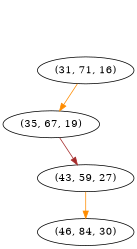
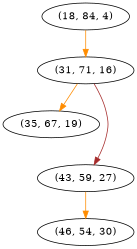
none -> (86, 16)
(66, 148) -> (108, 120)
(86, 232) -> (86, 232)
